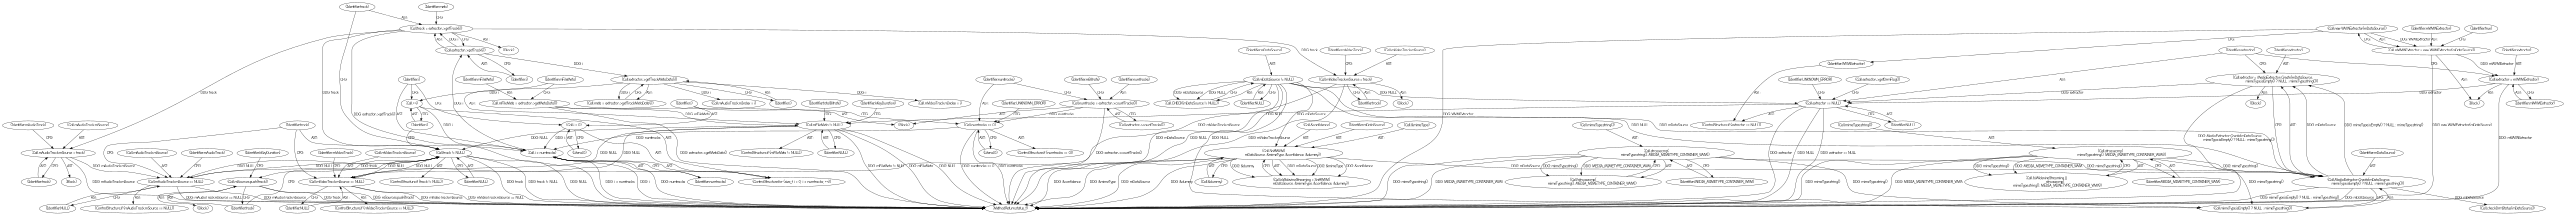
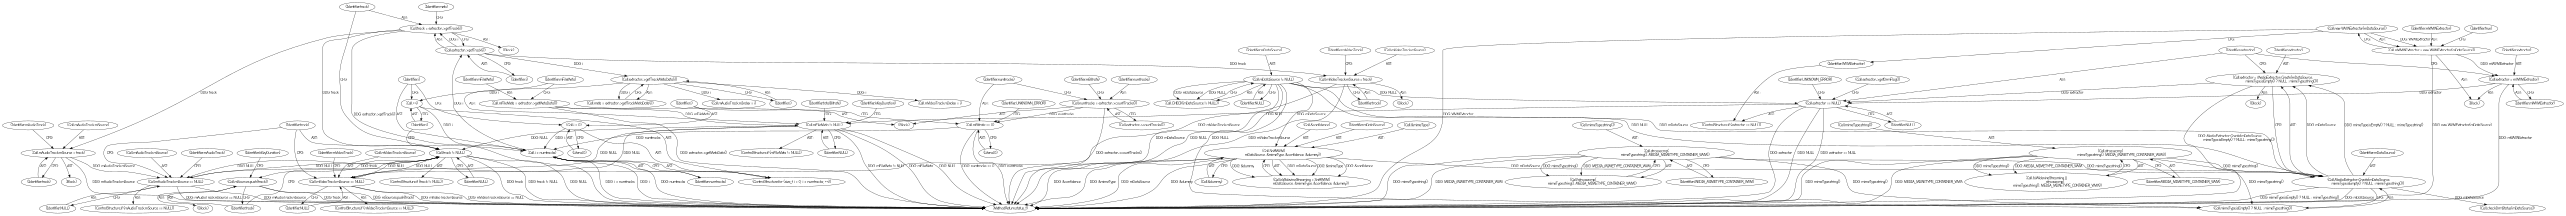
(908, 31) -> (904, 63)
(980, 125) -> (980, 125)
(1045, 153) -> none
